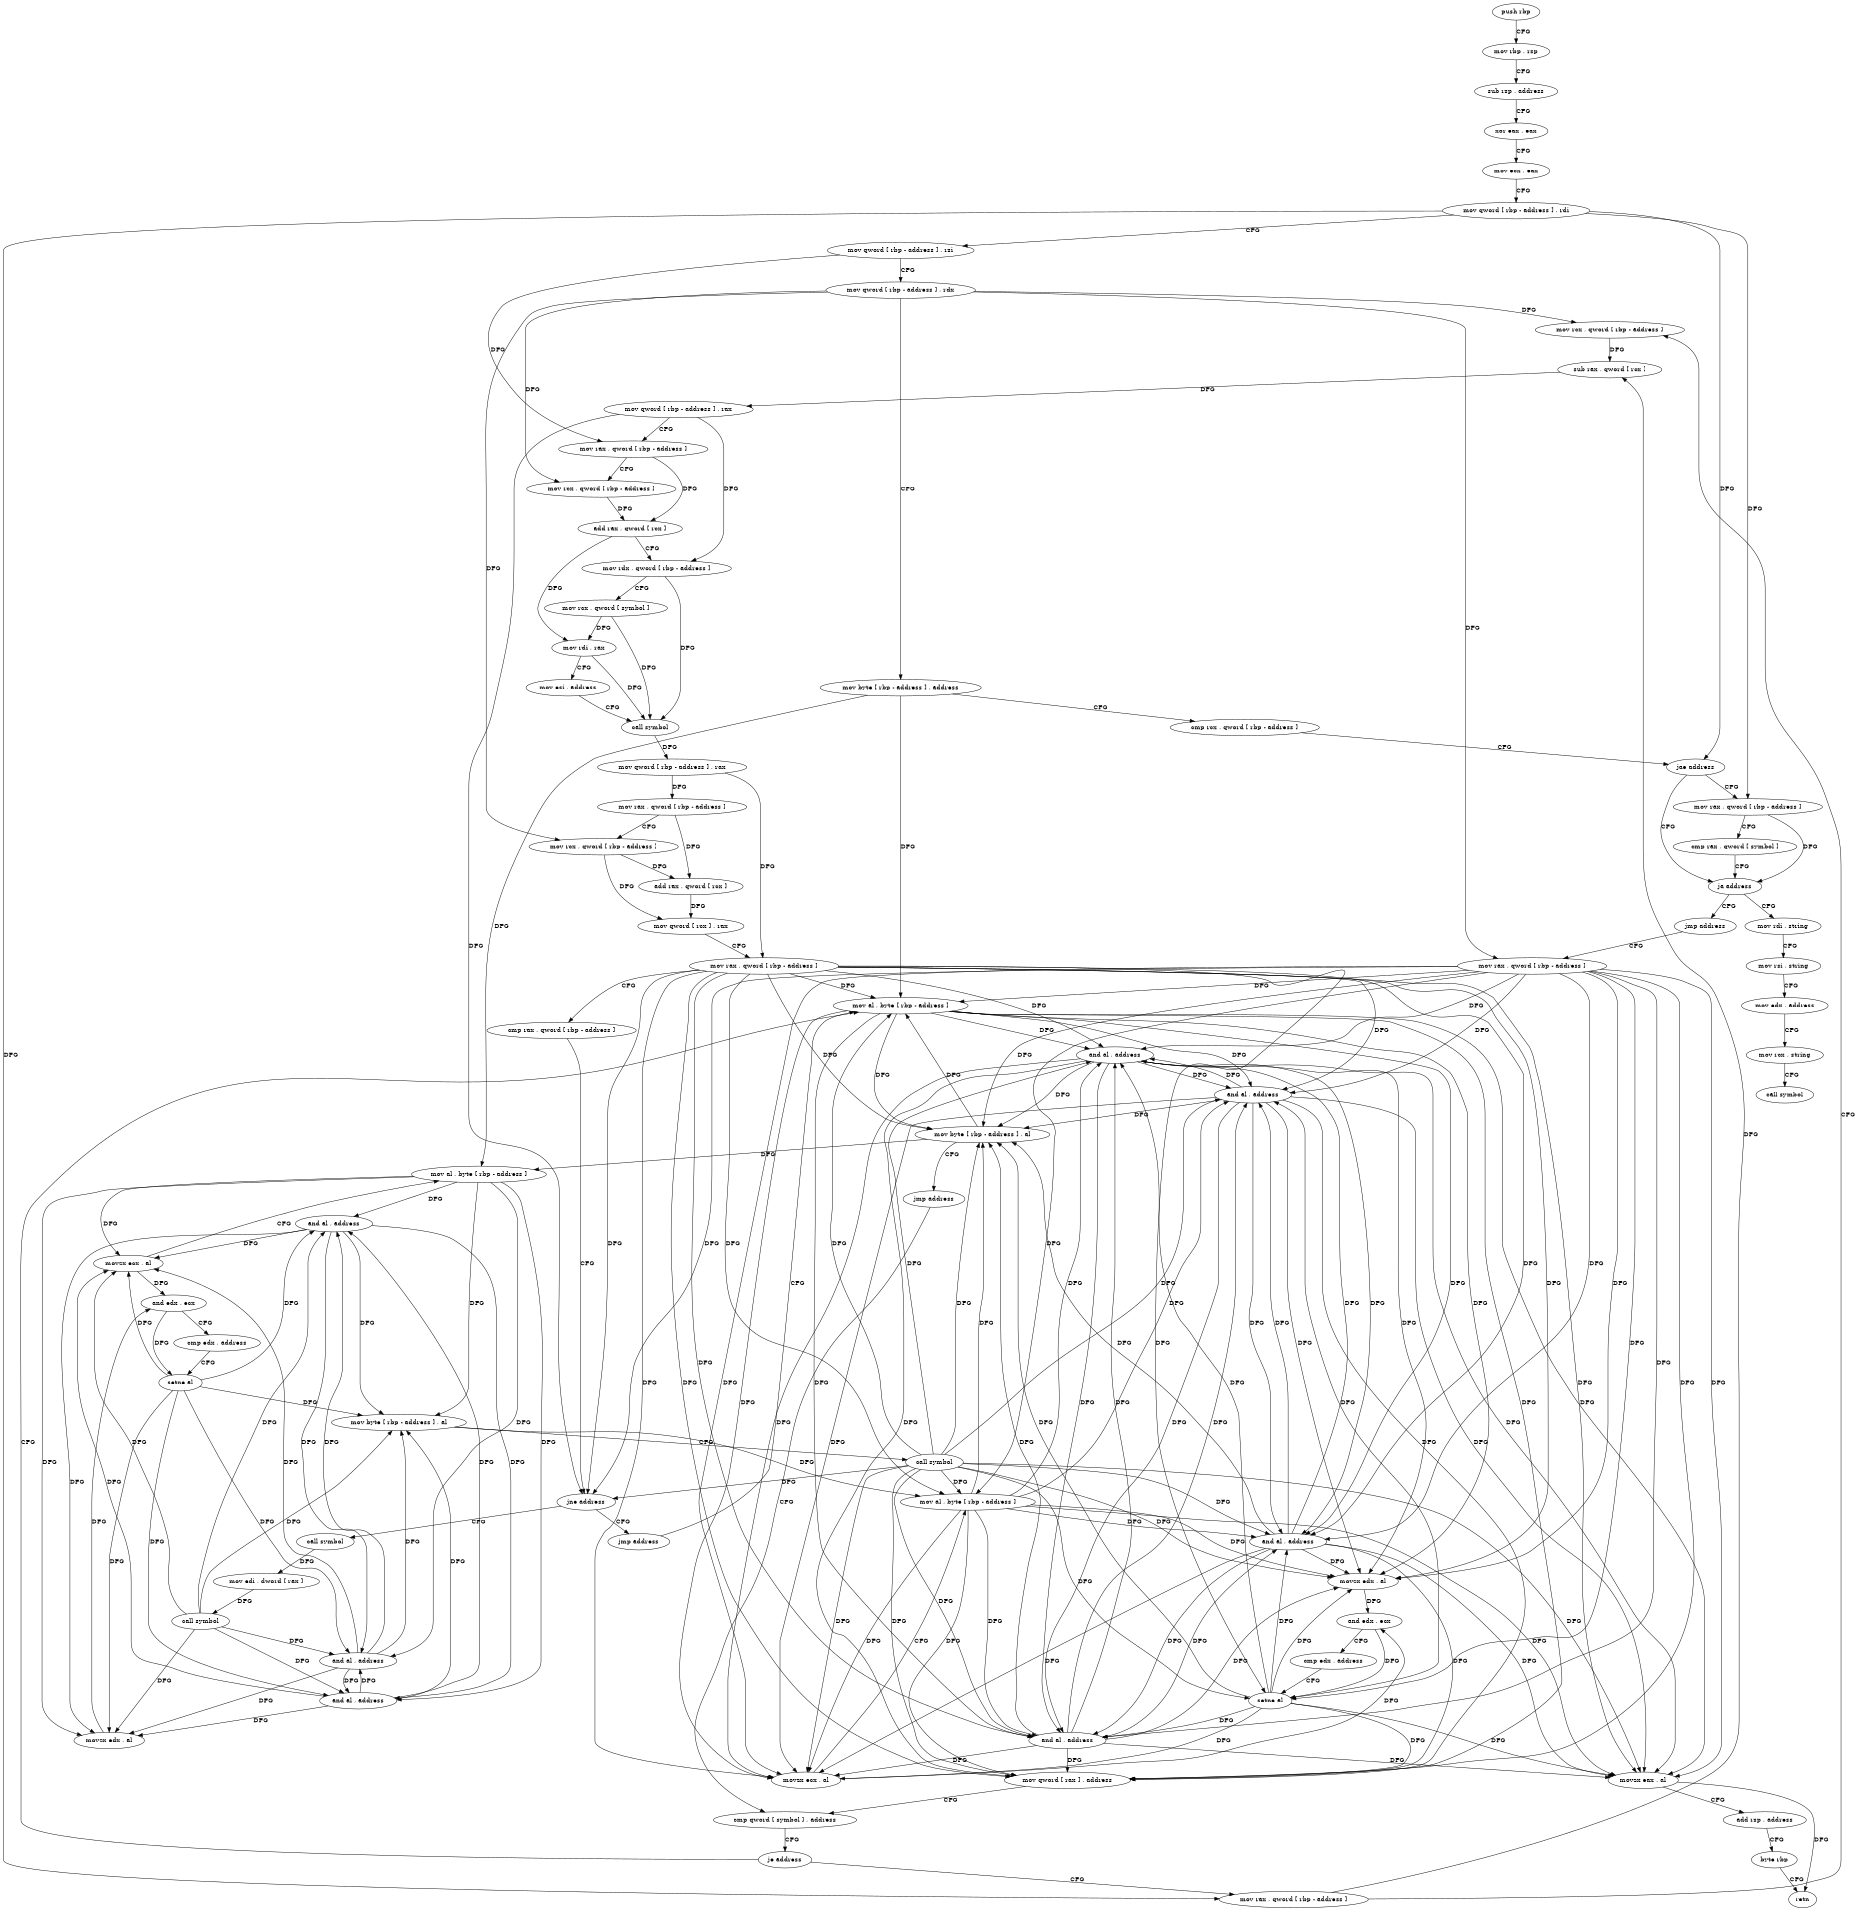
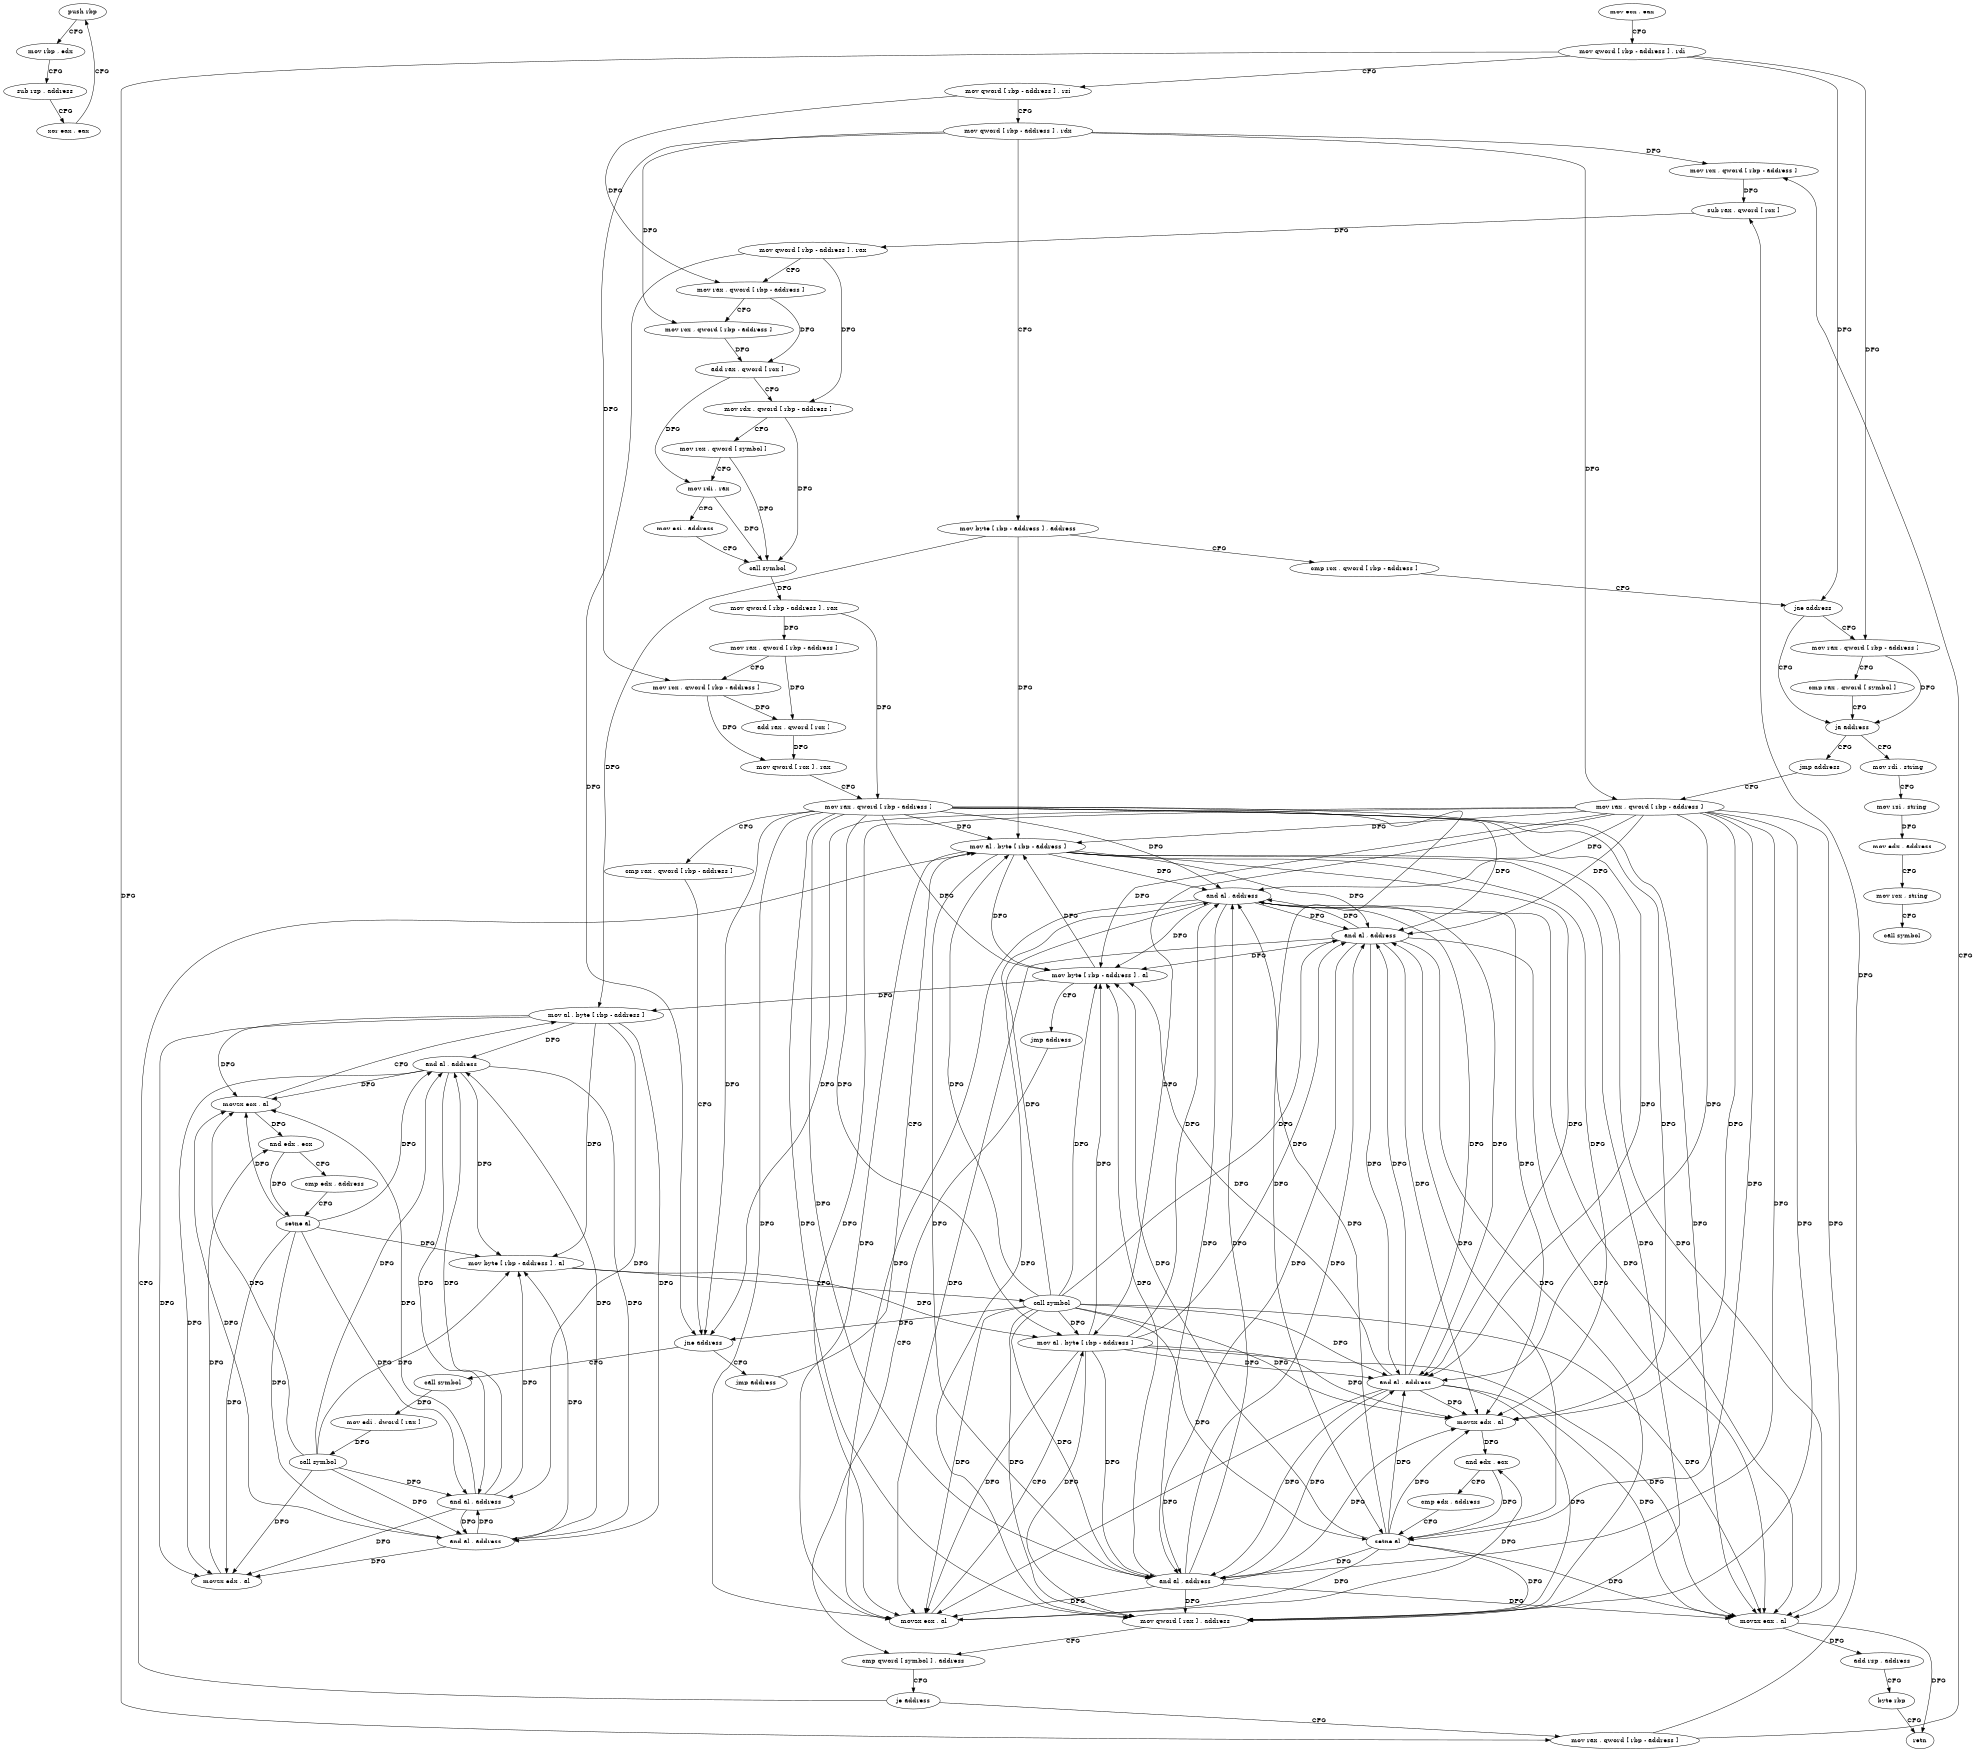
(1516, 52) -> (51, 52)
(1516, 149) -> (95, 76)
(604, 628) -> (724, 469)
(1791, 986) -> (1909, 827)
(1718, 1800) -> (1837, 1641)
